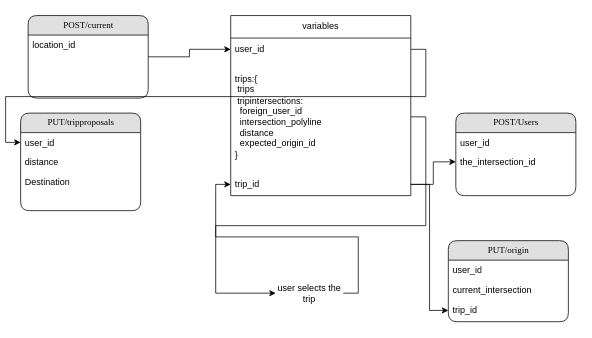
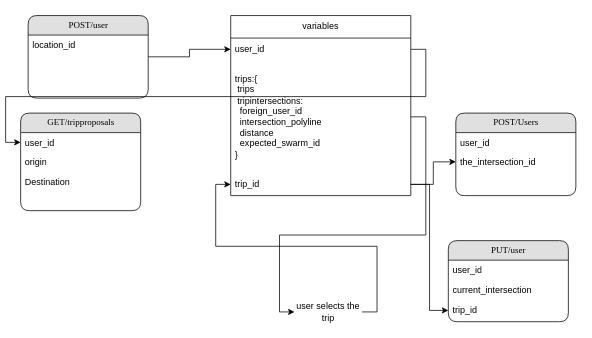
(89, 25) -> (89, 25)
(282, 117) -> (282, 117)
(81, 123) -> (81, 123)
(44, 163) -> (38, 163)
(509, 250) -> (509, 250)
(309, 293) -> (328, 312)
